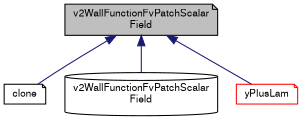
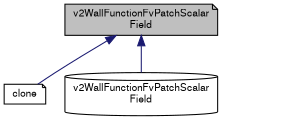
(267, 94) -> none
